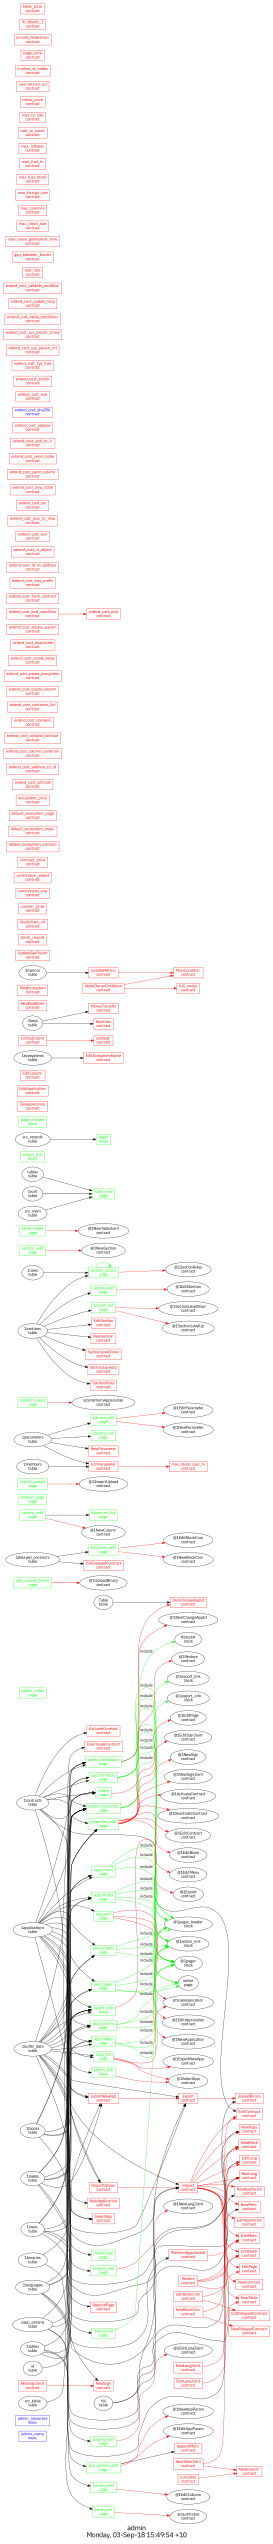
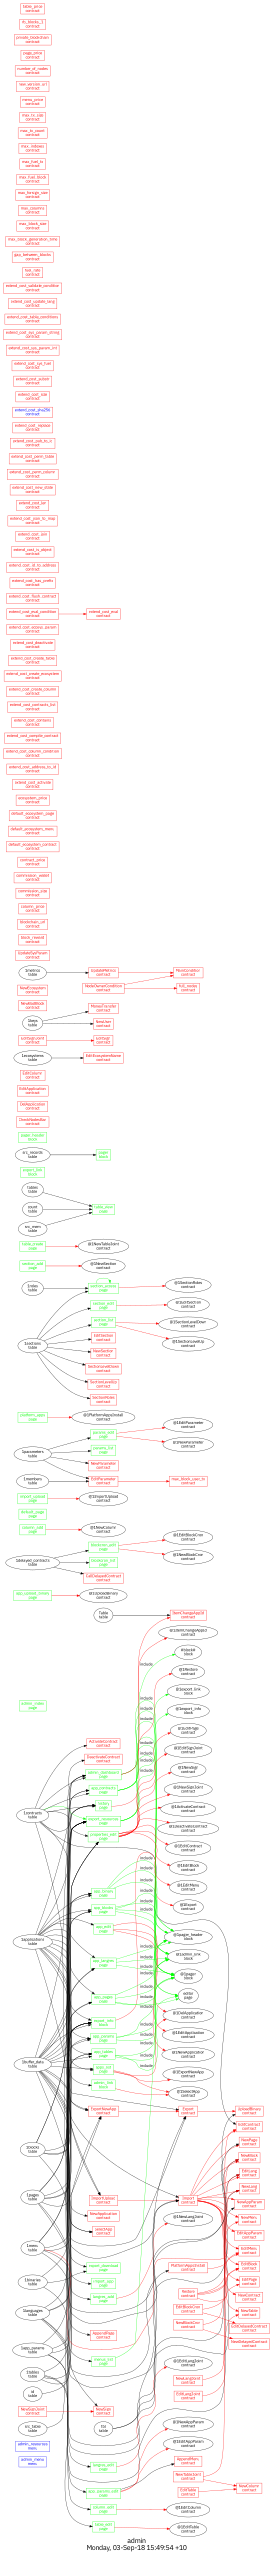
none -> (33, 1122)
(66, 1515) -> (73, 1563)
(65, 1795) -> (65, 1807)
none -> (103, 2268)
(138, 2308) -> (141, 2334)
